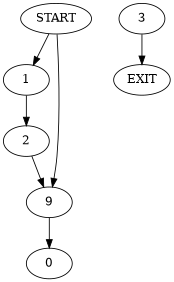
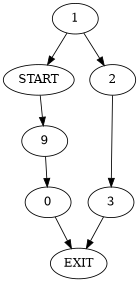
(43, 46) -> (60, 45)
(36, 168) -> (112, 137)
none -> (61, 229)
